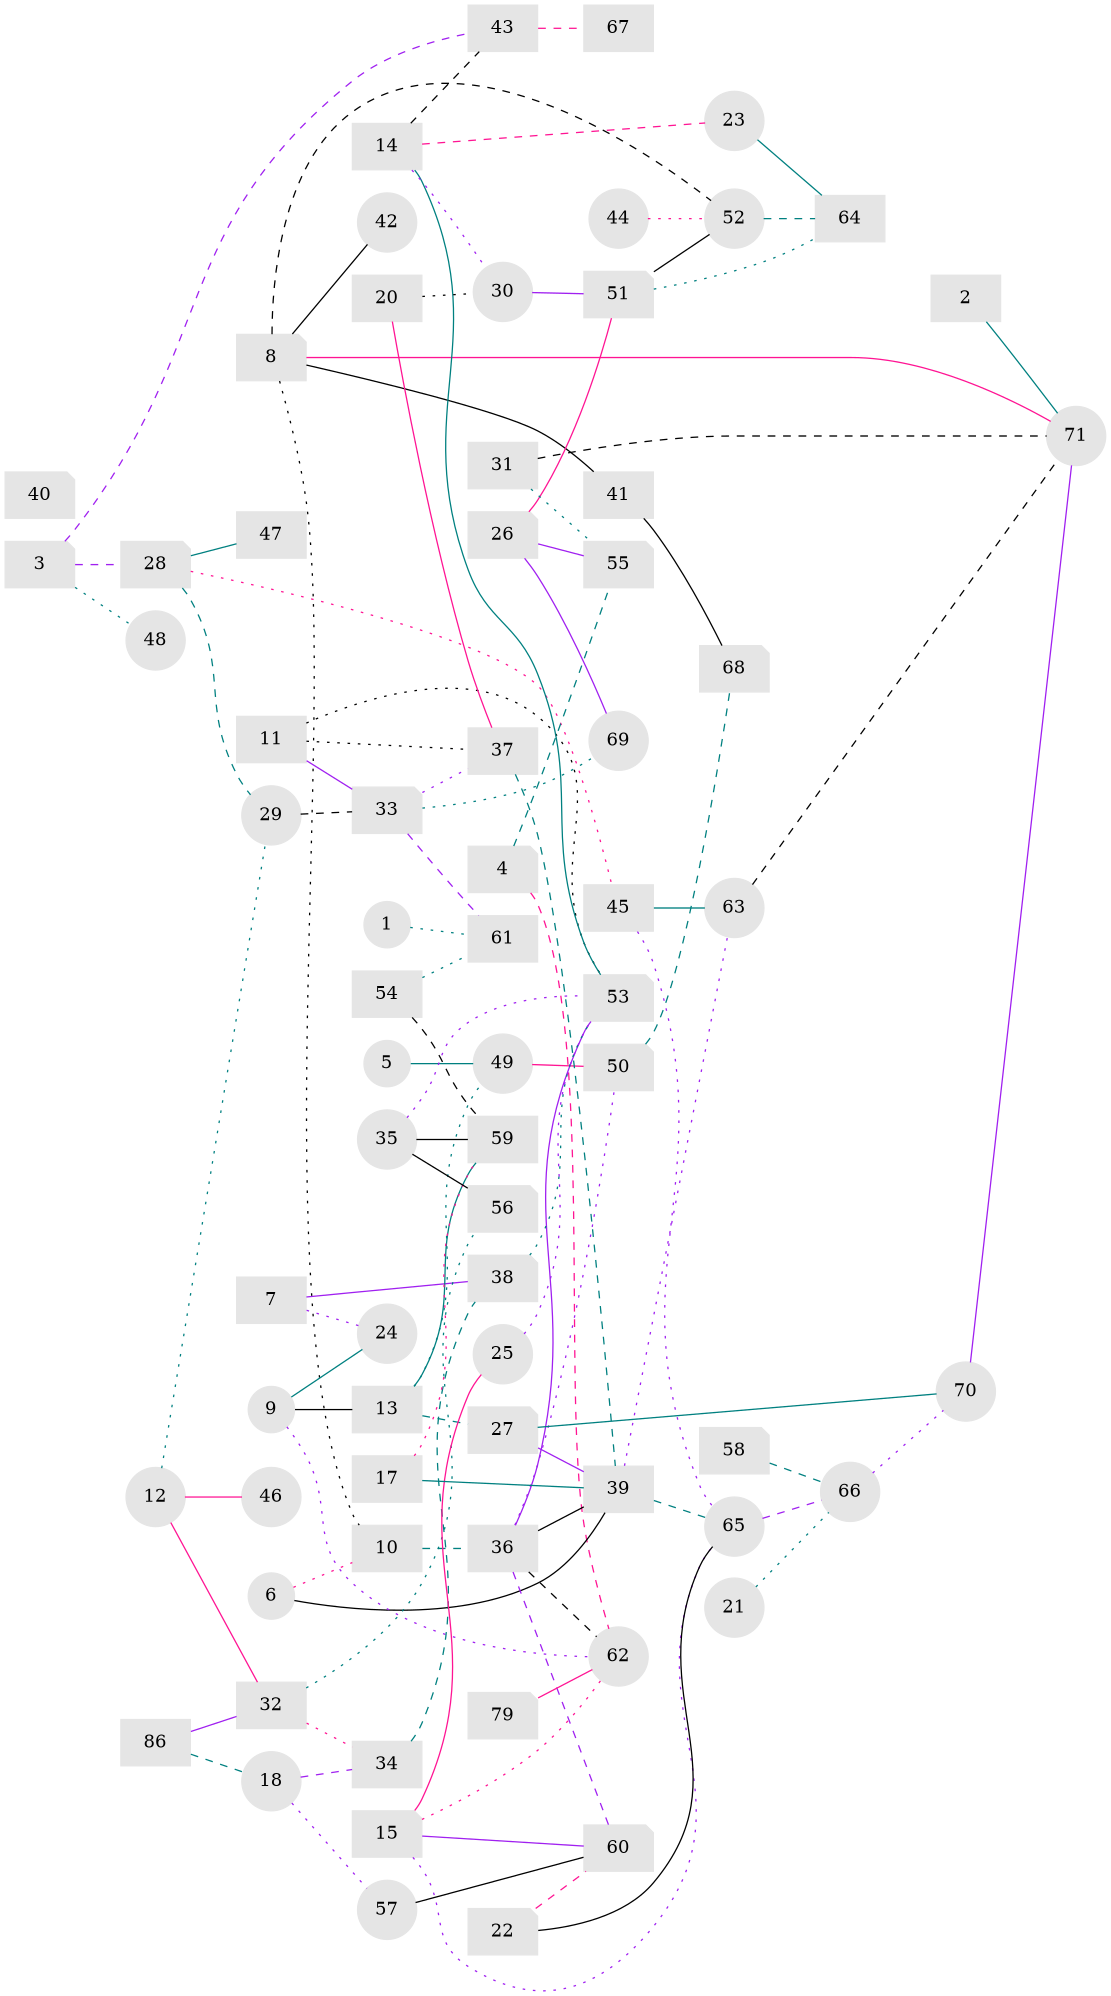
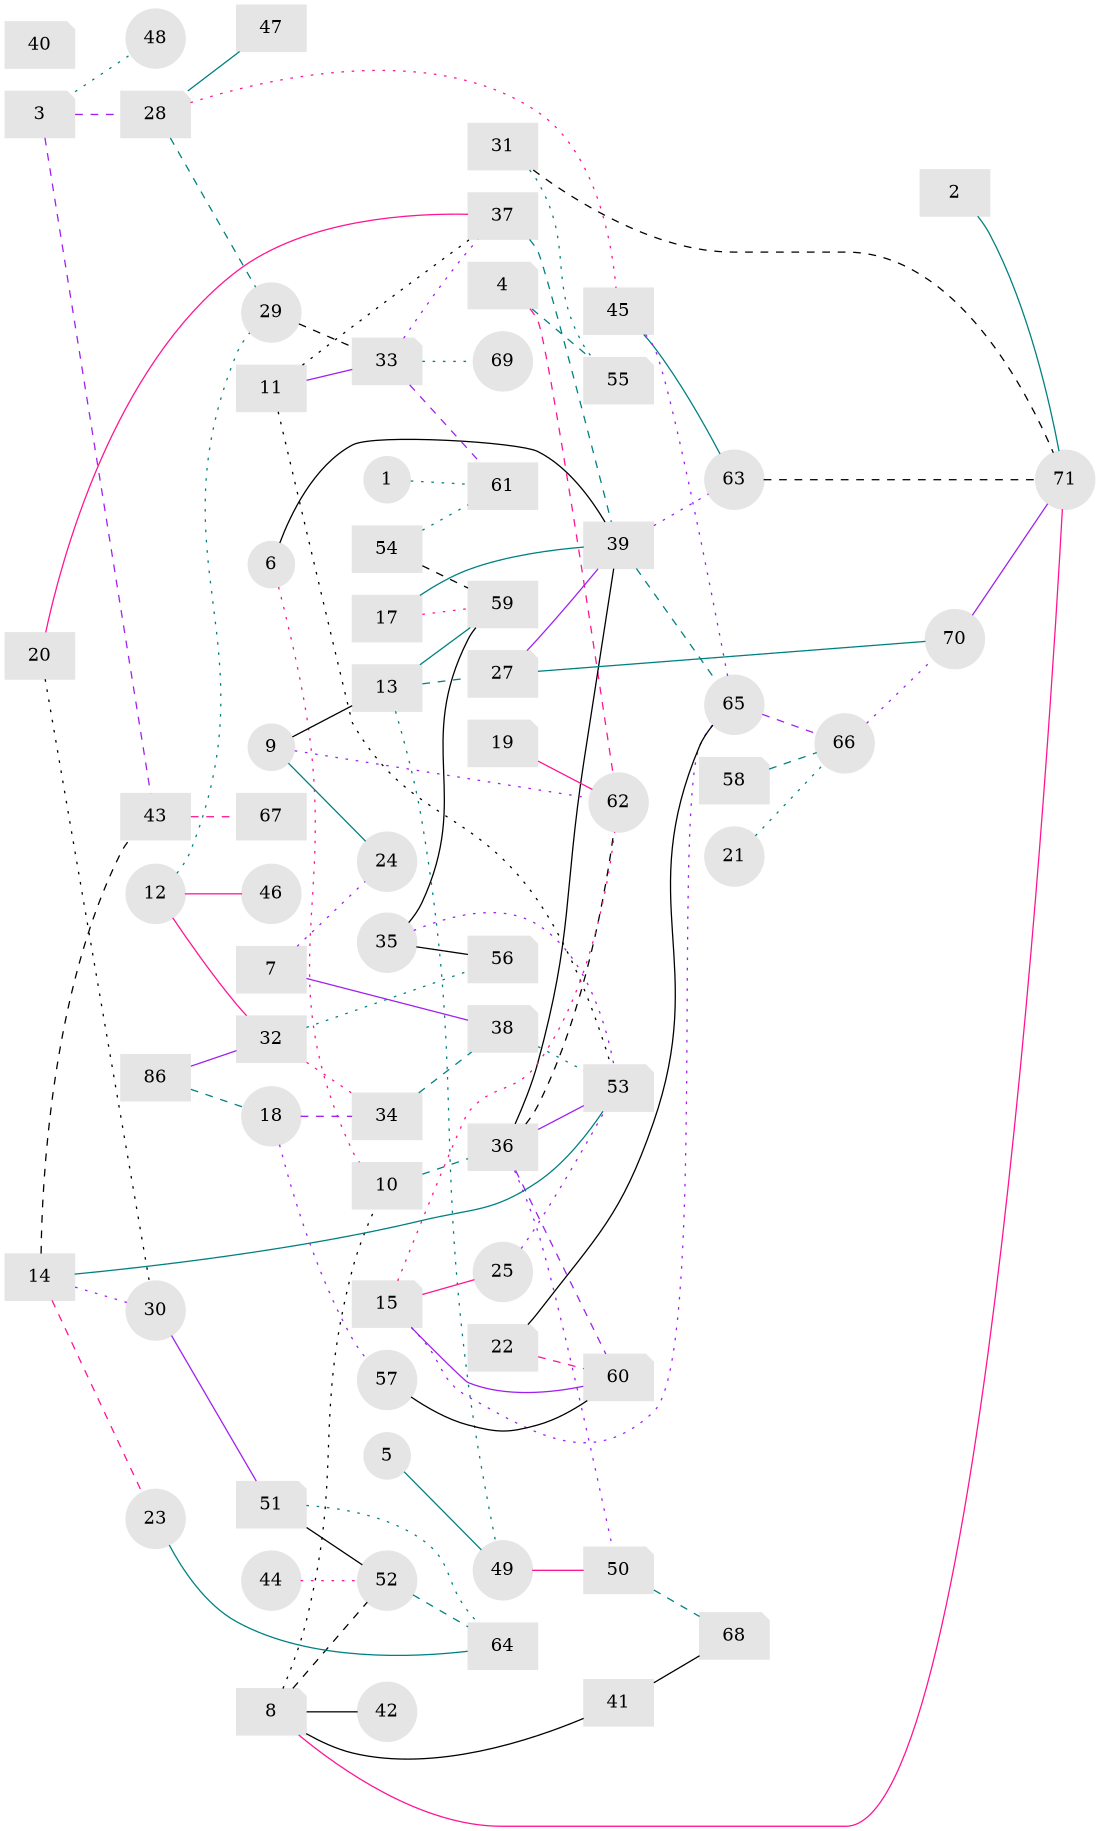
(503, 535) -> none
(503, 1716) -> (503, 743)
